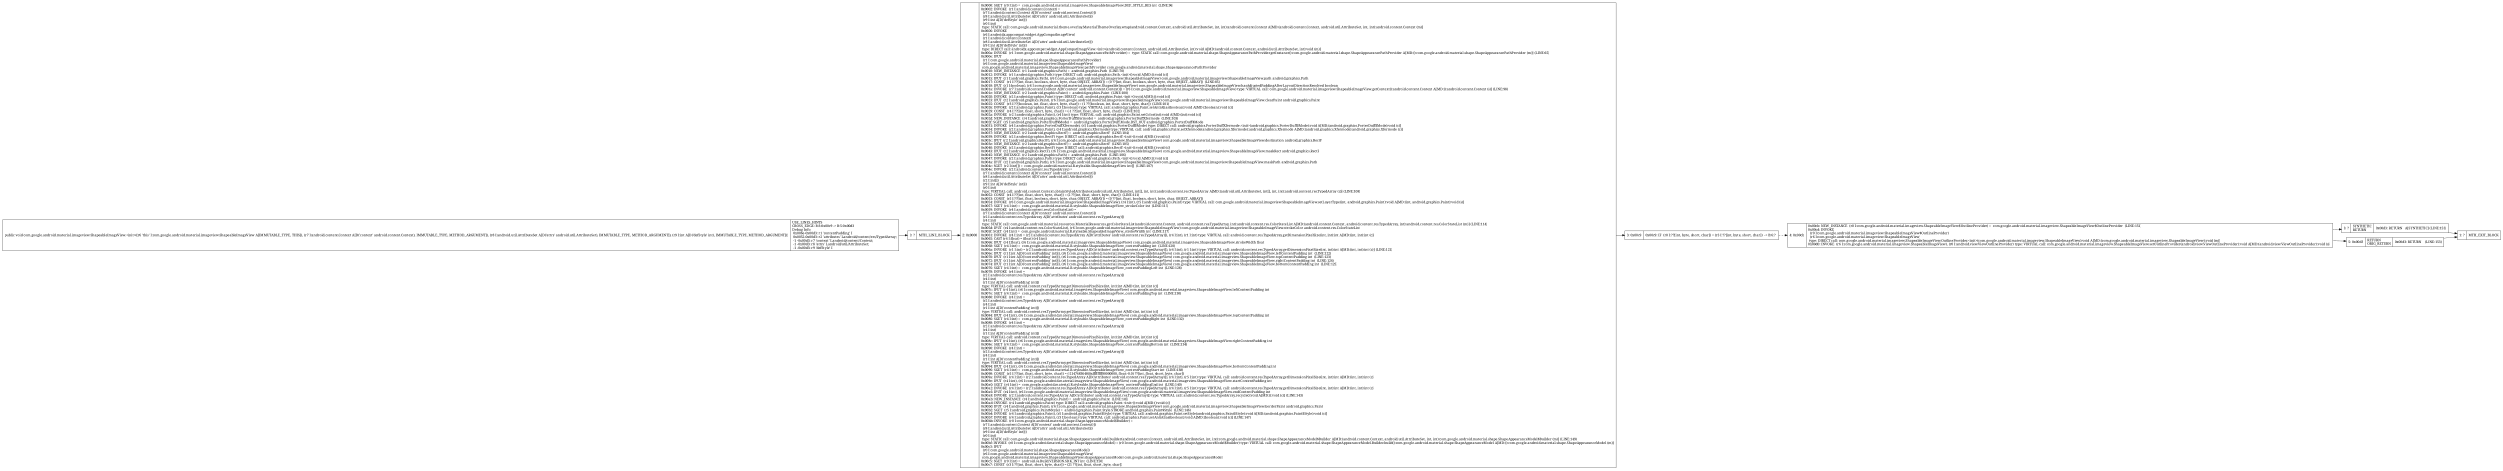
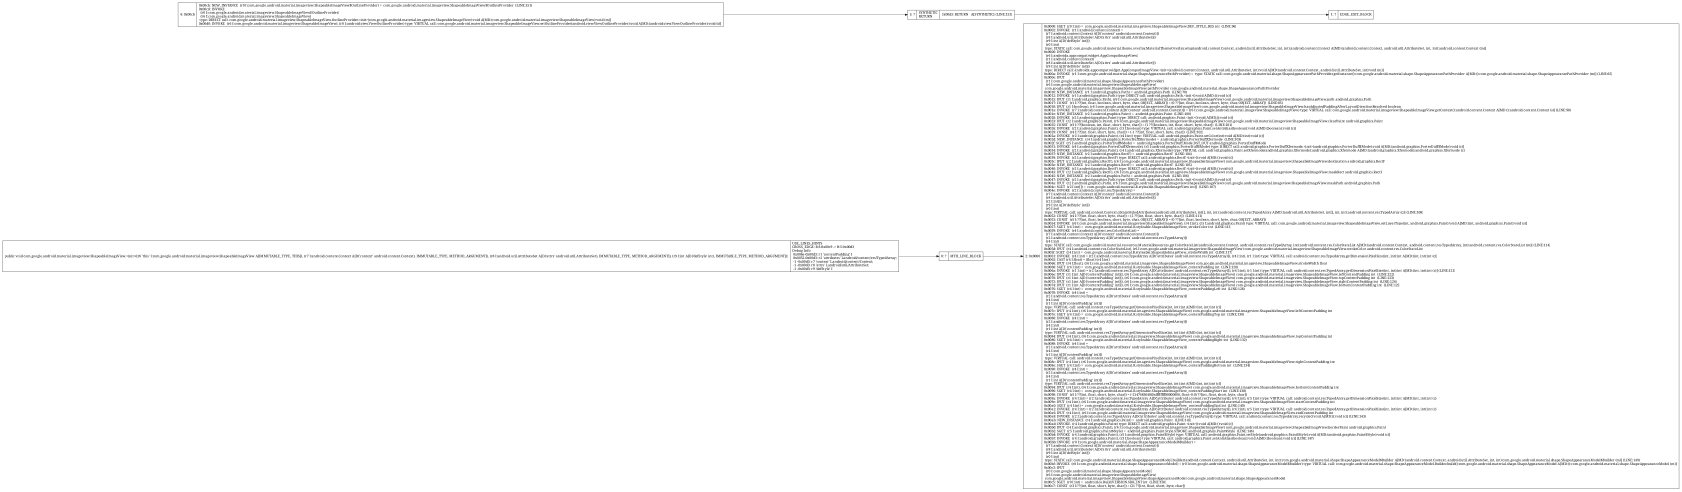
(1702, 235) -> none
(2484, 235) -> (1356, 15)
(2395, 242) -> none
